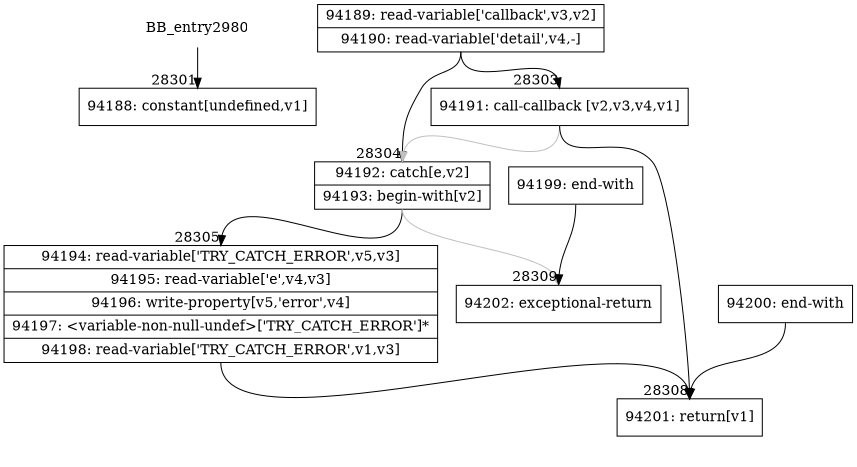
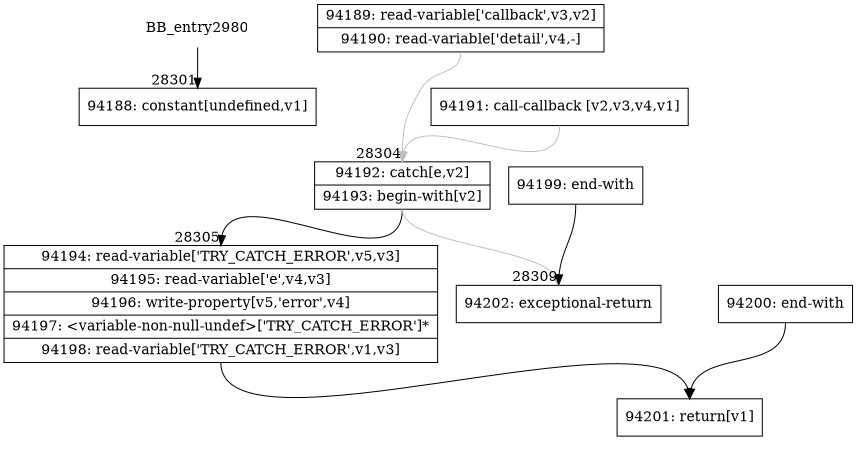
(505, 71) -> none
(419, 93) -> (419, 93)
(670, 220) -> none
